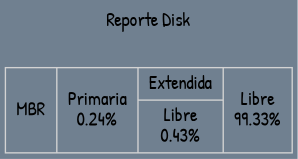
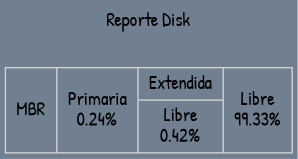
(181, 136) -> (181, 136)
